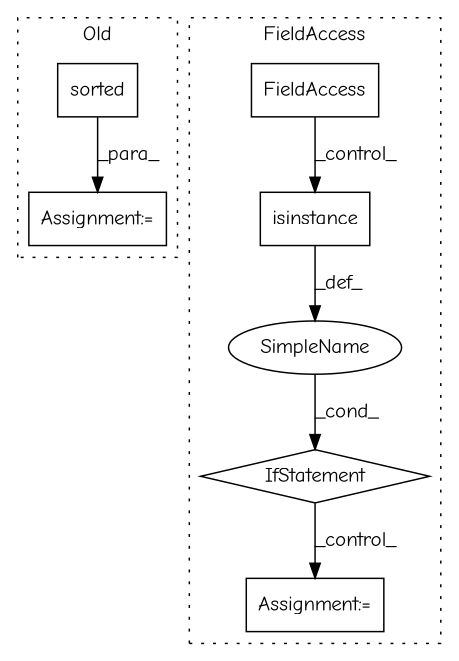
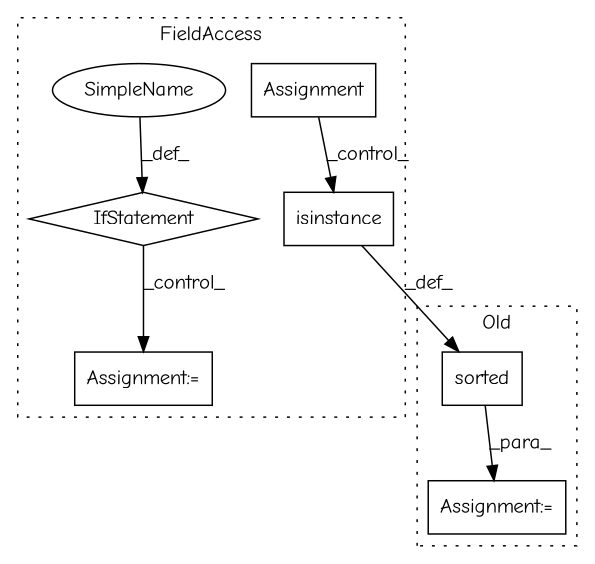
(315, 90) -> (314, 90)
(315, 276) -> (394, 281)
(347, 412) -> (166, 155)
